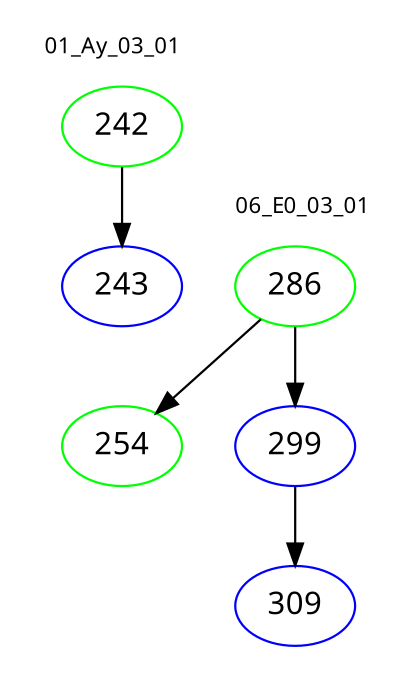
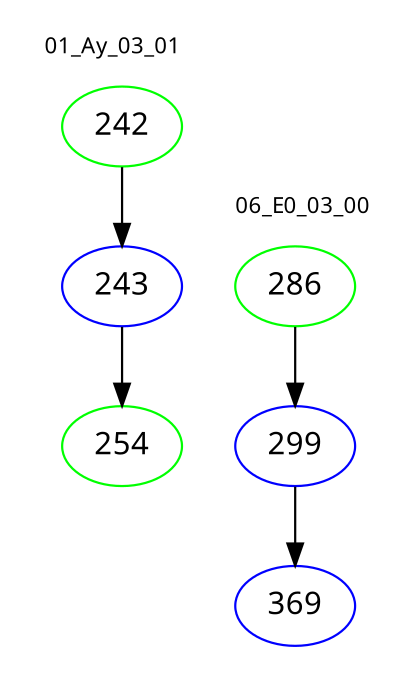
(303, 208) -> (303, 208)
(232, 345) -> (122, 355)
(295, 606) -> (295, 606)
